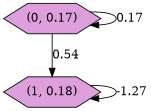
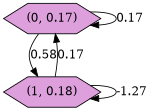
(66, 55) -> (44, 55)
none -> (57, 60)
